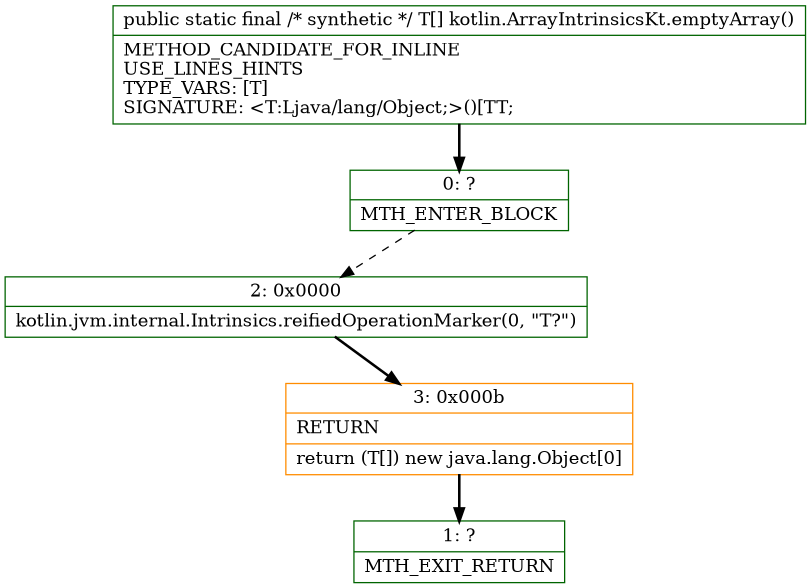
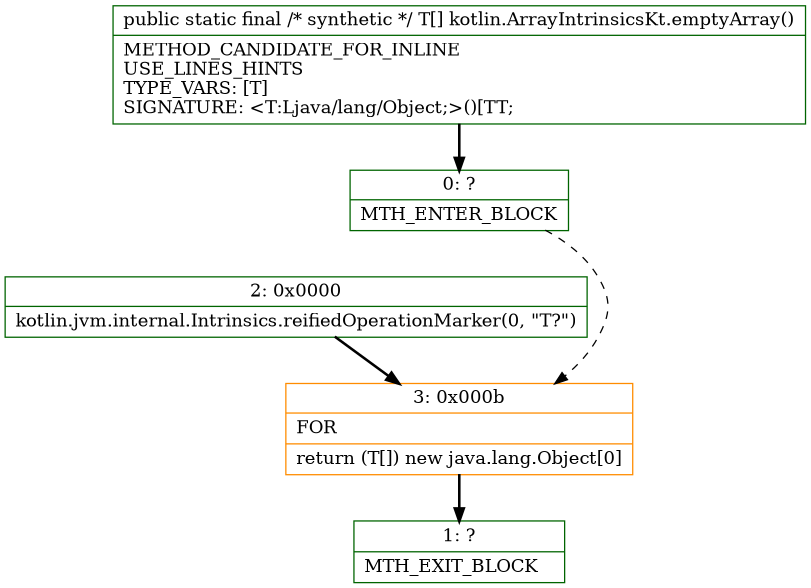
(383, 250) -> (607, 297)
(338, 428) -> (317, 428)
(459, 567) -> (452, 567)
